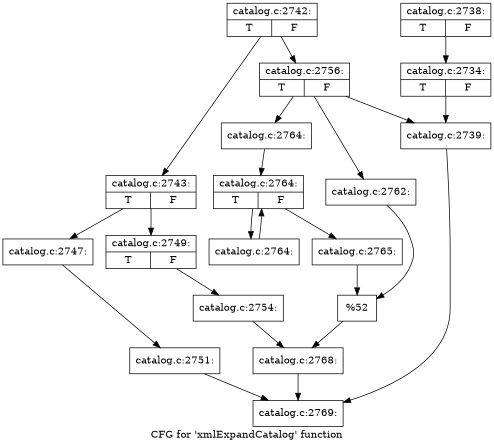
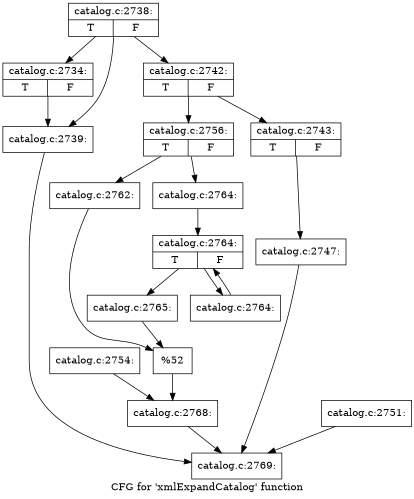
none -> (148, 47)
(376, 108) -> (105, 84)
(151, 252) -> none
(108, 304) -> (276, 357)
